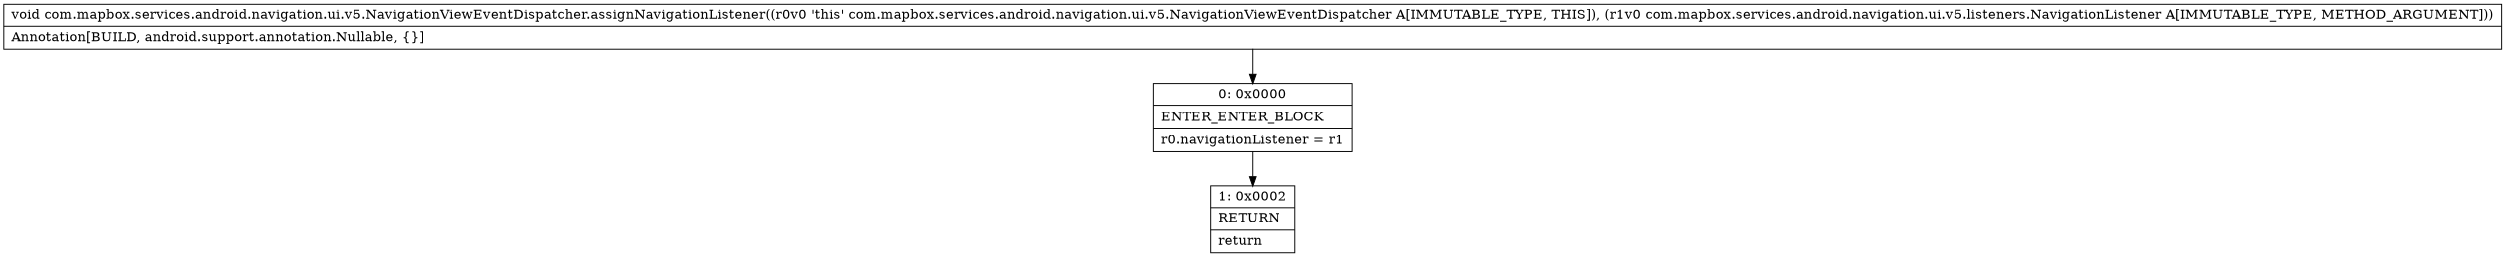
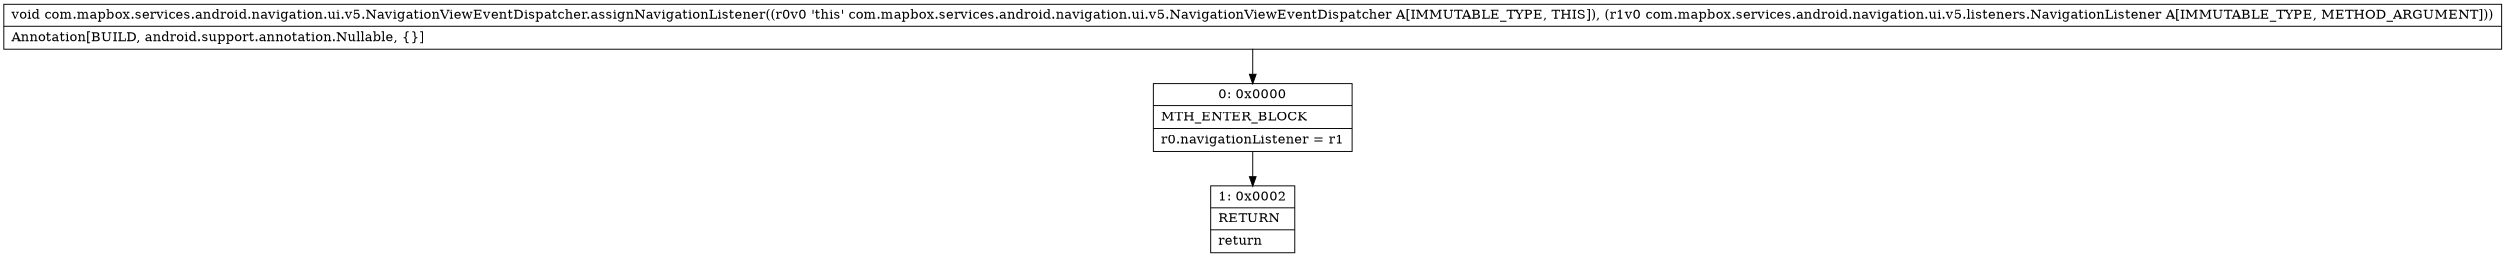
(1243, 117) -> (1235, 117)
